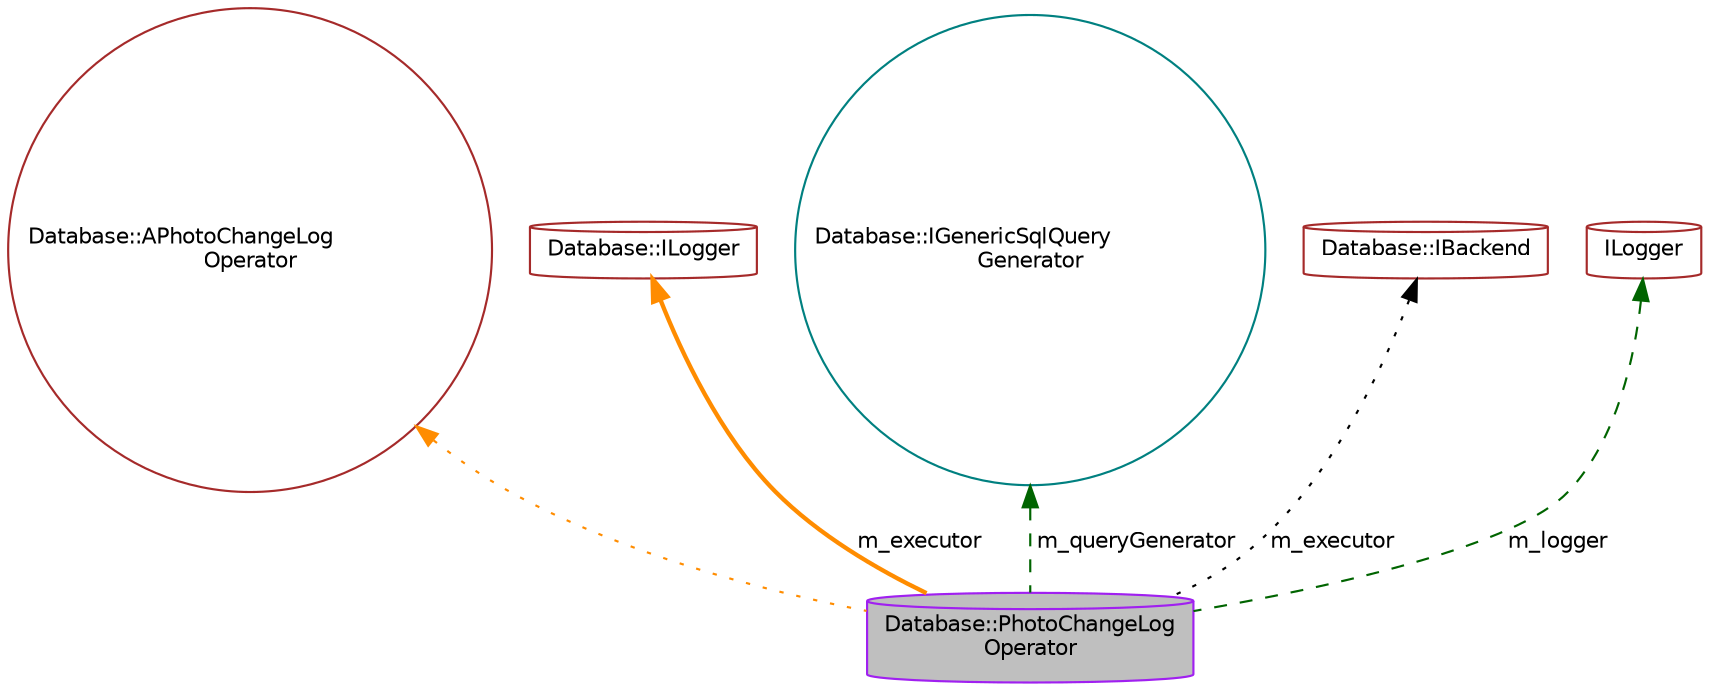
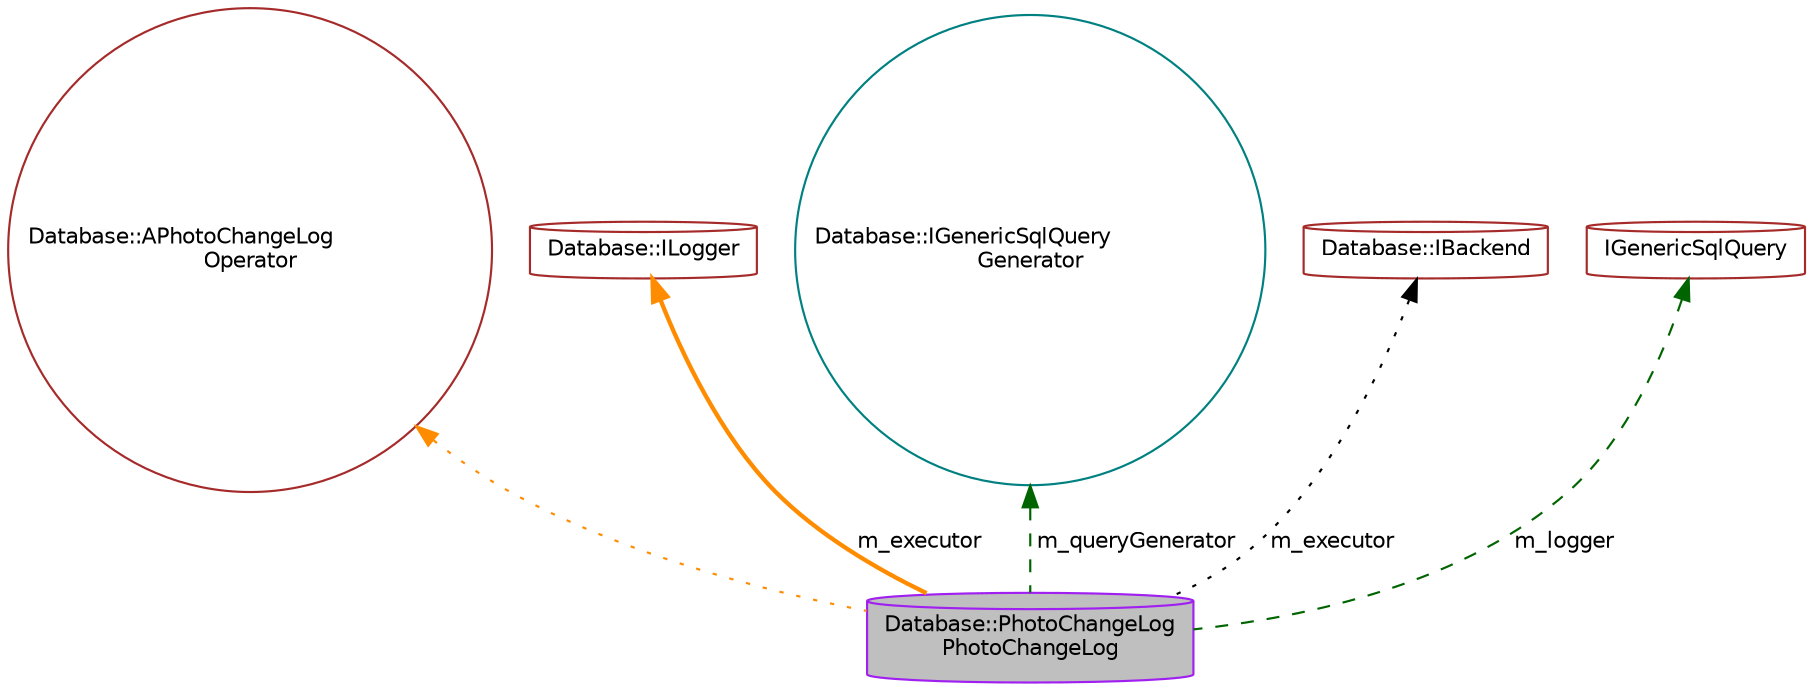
(1644, 250) -> (1696, 250)
(1030, 638) -> (1030, 638)
